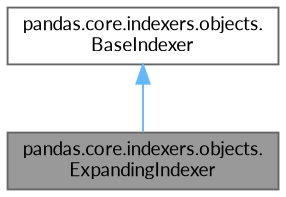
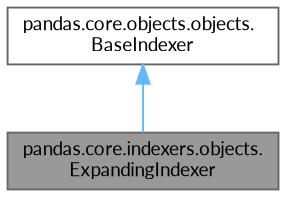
(143, 36) -> (143, 36)
